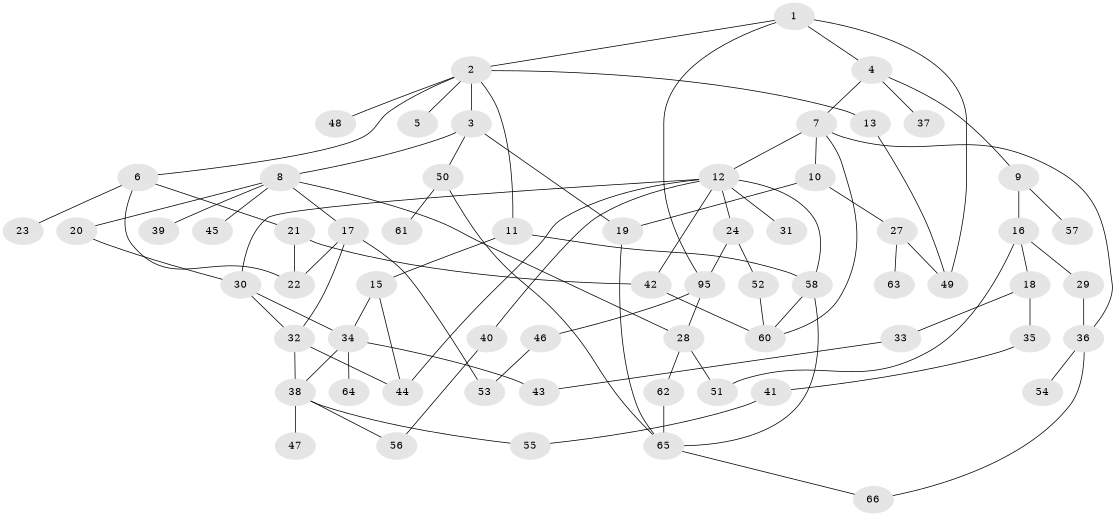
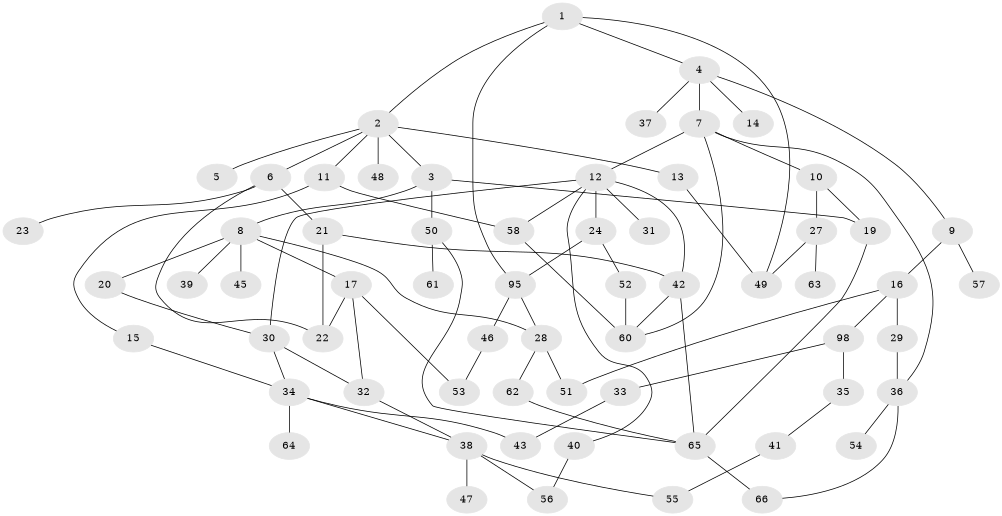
none -> (753, 124)
(1030, 285) -> (844, 339)
(403, 392) -> none
(794, 410) -> (687, 365)
